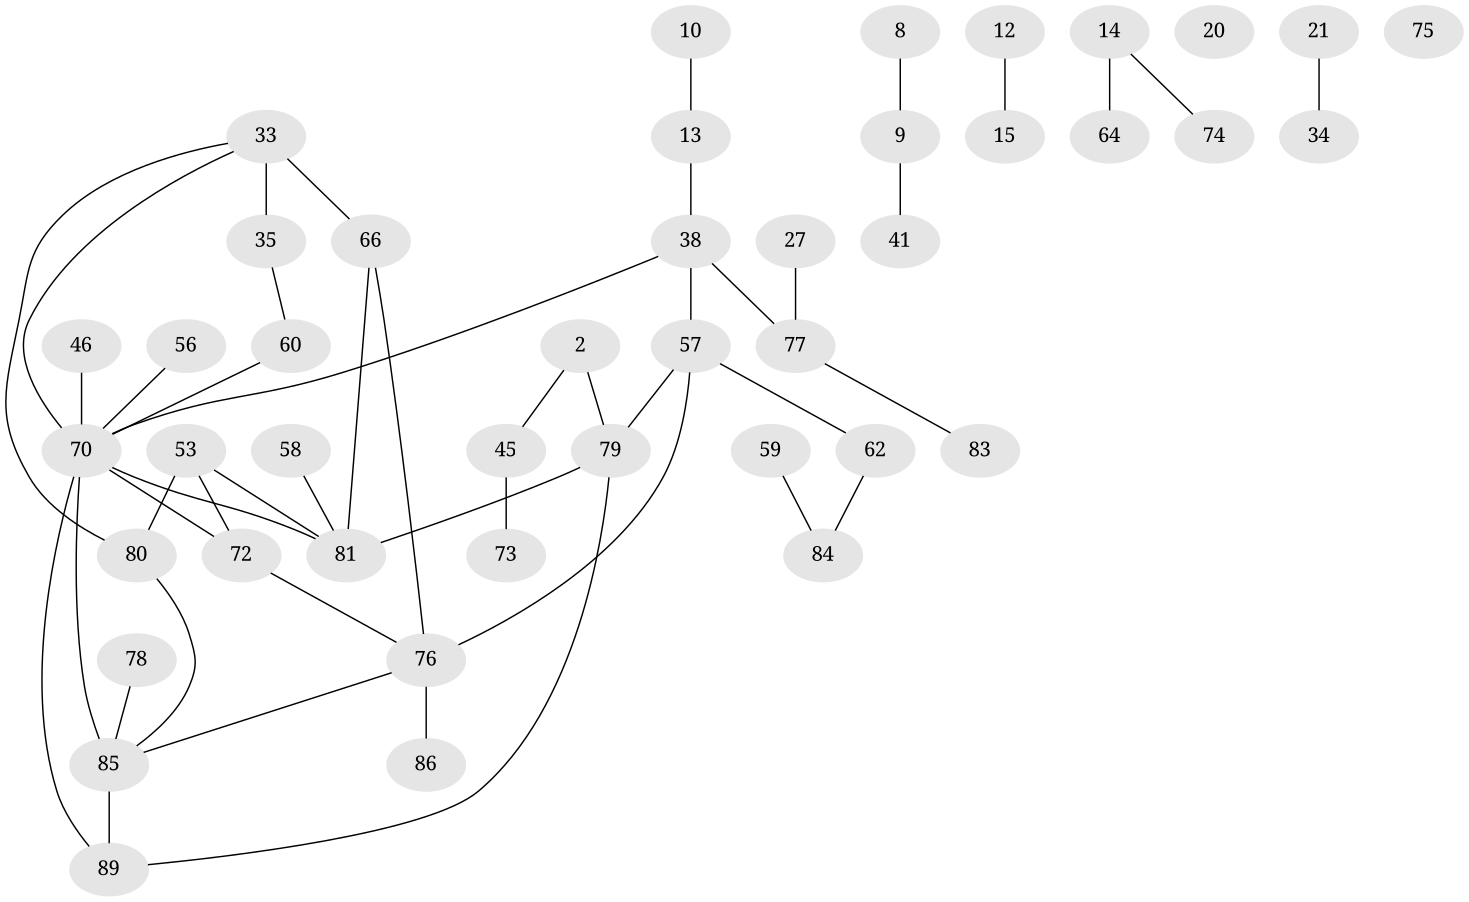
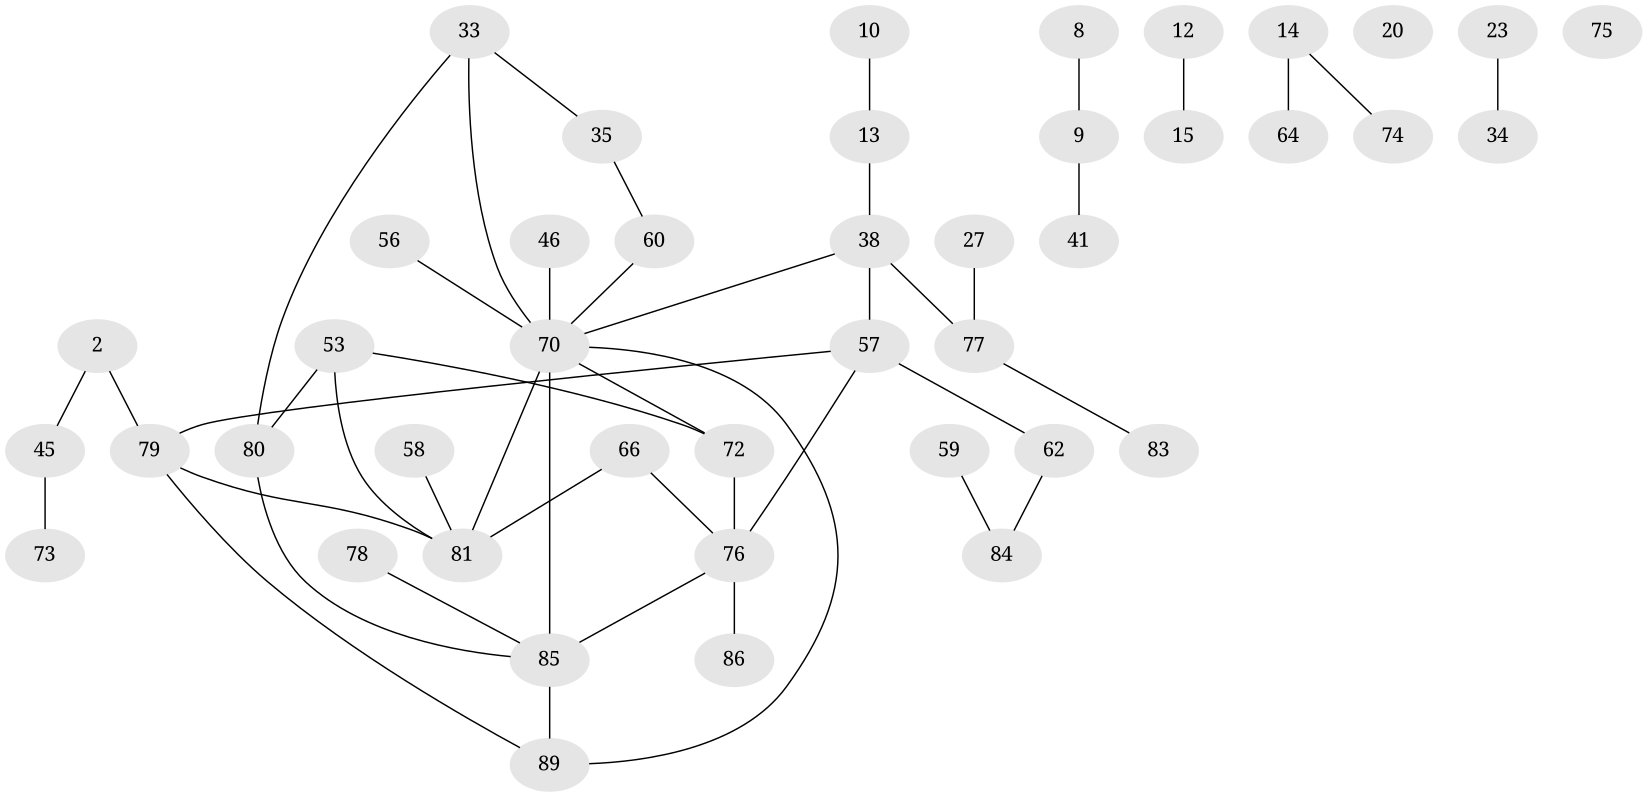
(1319, 32) -> (1498, 32)
(318, 189) -> none
